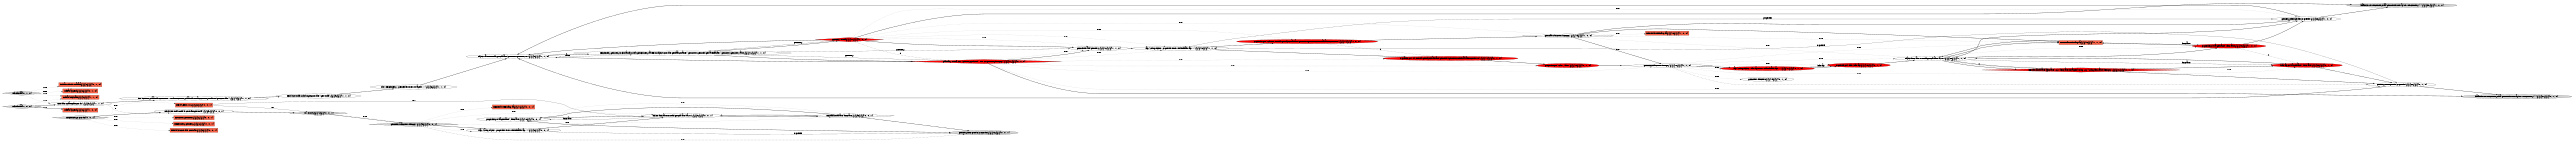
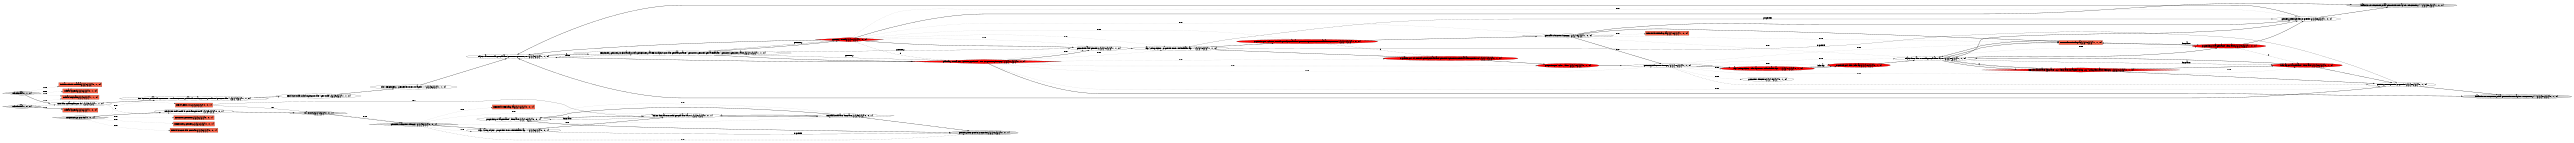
(37, 100) -> (37, 100)
(45, 105) -> (45, 105)
